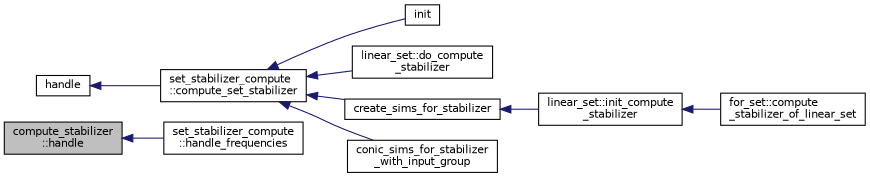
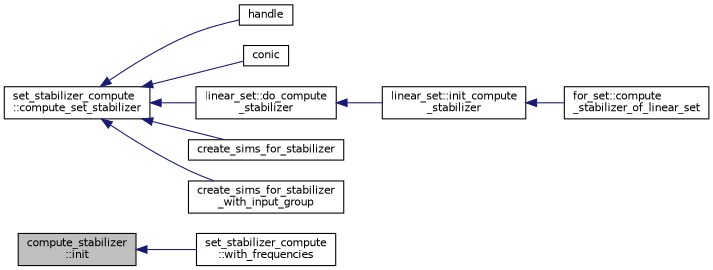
(422, 15) -> (266, 56)
(131, 86) -> (171, 43)
(525, 109) -> (365, 103)
(63, 138) -> (77, 250)
(233, 138) -> (266, 250)
(422, 156) -> (266, 197)
